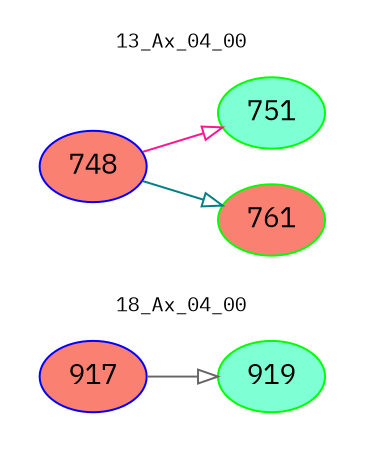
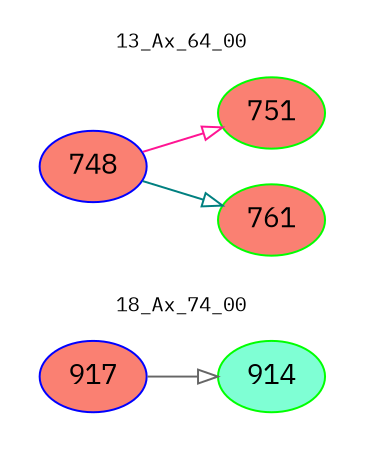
(182, 43) -> (182, 43)
(272, 113) -> (272, 113)
(182, 306) -> (182, 306)
(272, 377) -> (272, 377)
